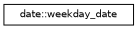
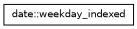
(69, 15) -> (69, 15)
